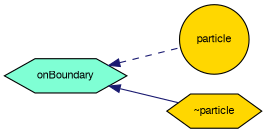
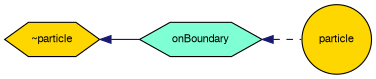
(149, 96) -> (125, 39)
